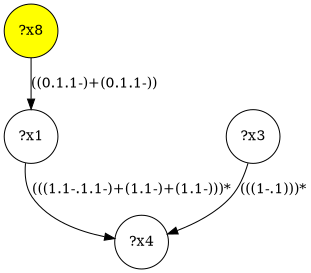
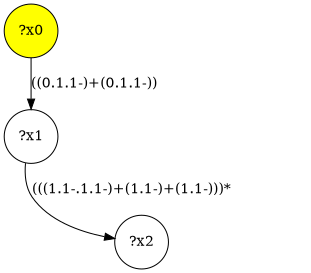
(31, 31) -> (31, 31)
(253, 137) -> none
(142, 242) -> (142, 242)
